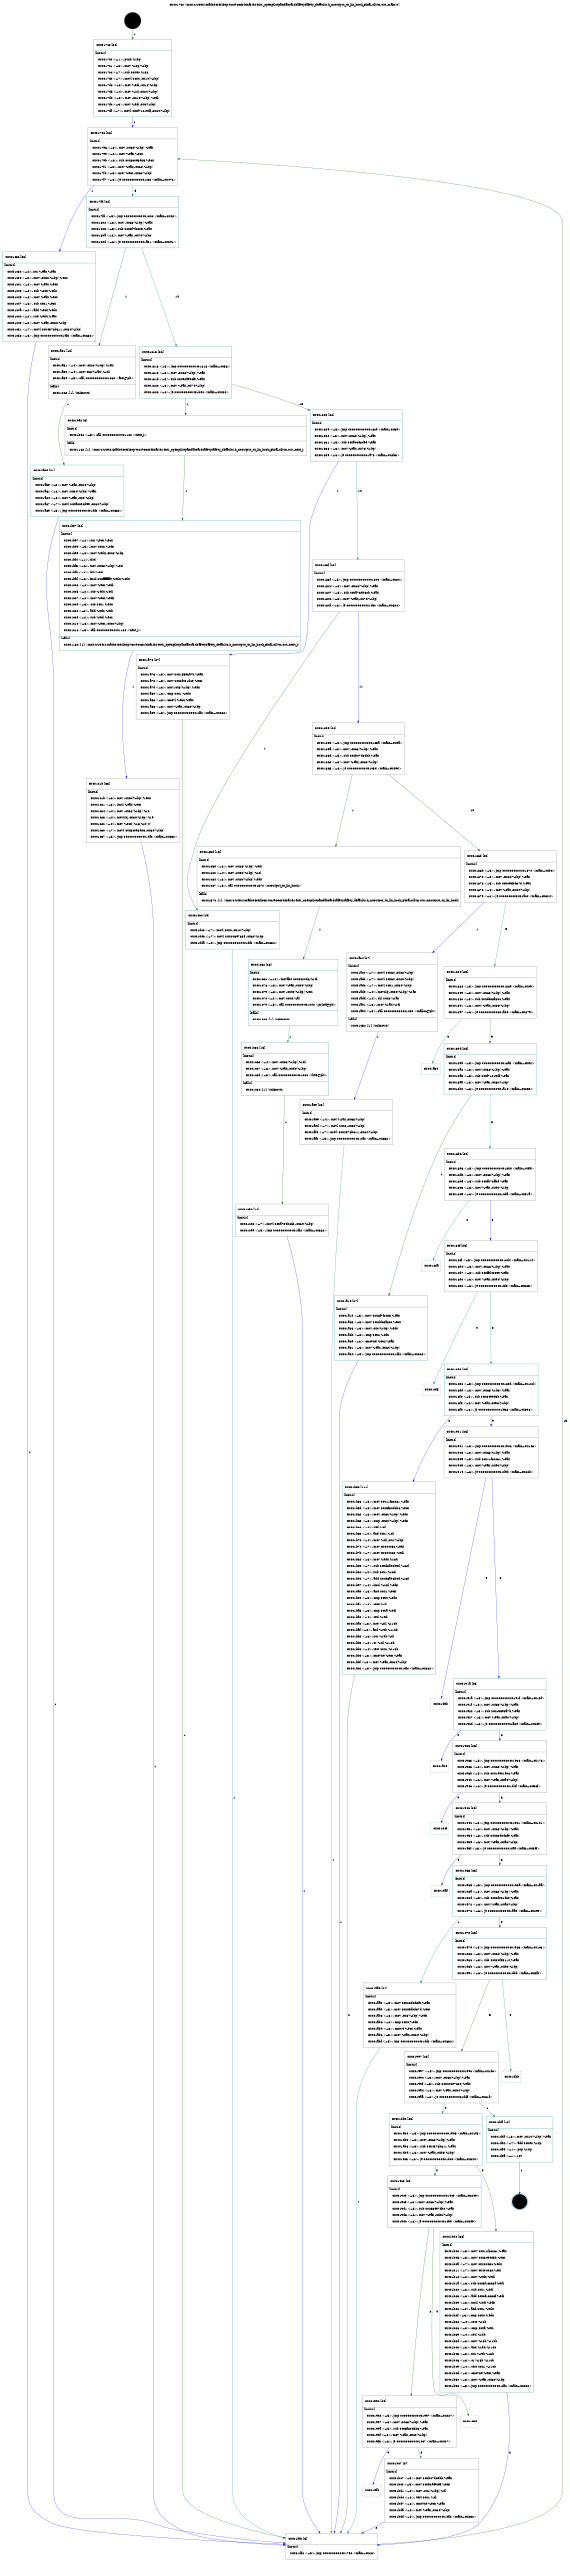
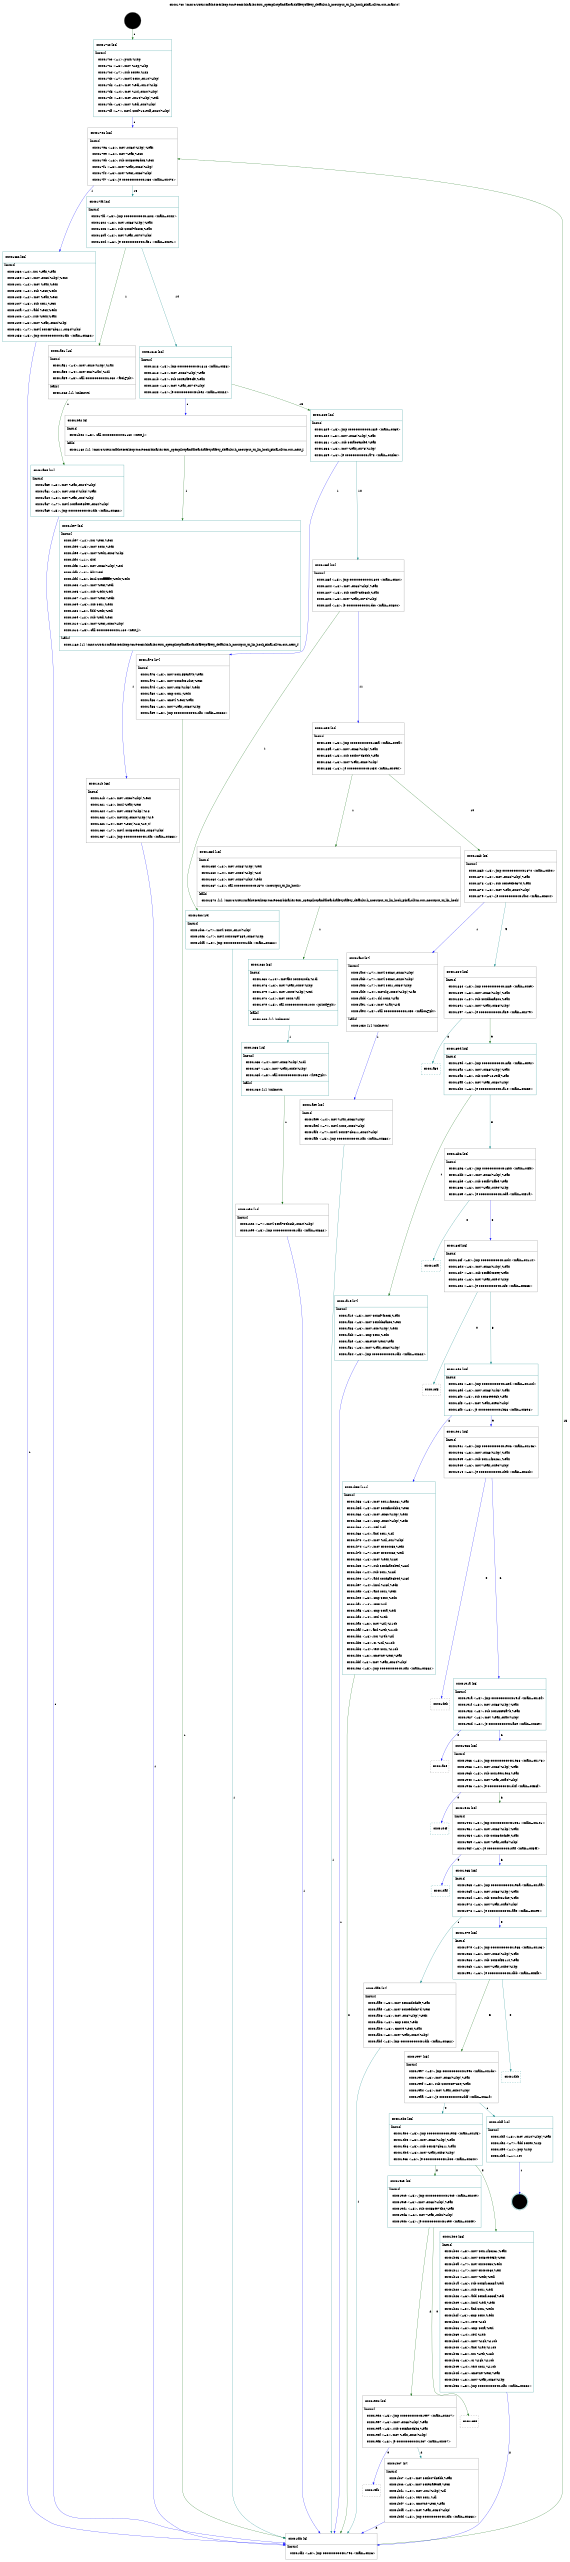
(135, 191) -> (135, 191)
